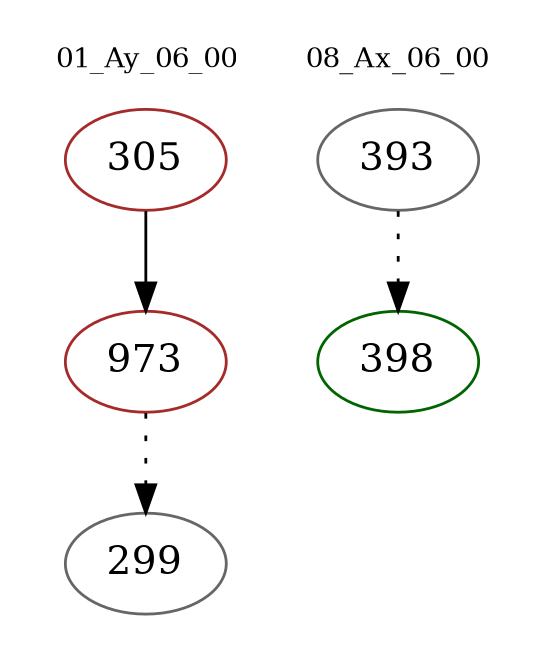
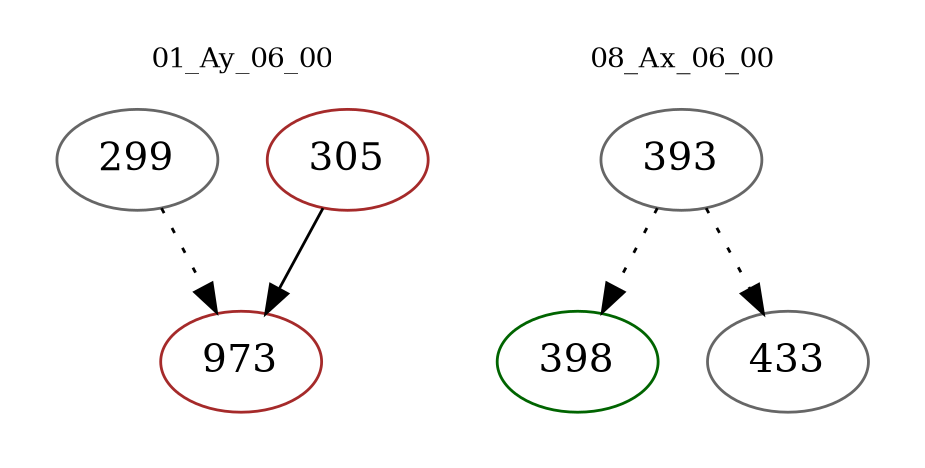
none -> (788, 362)
(146, 449) -> (182, 248)
